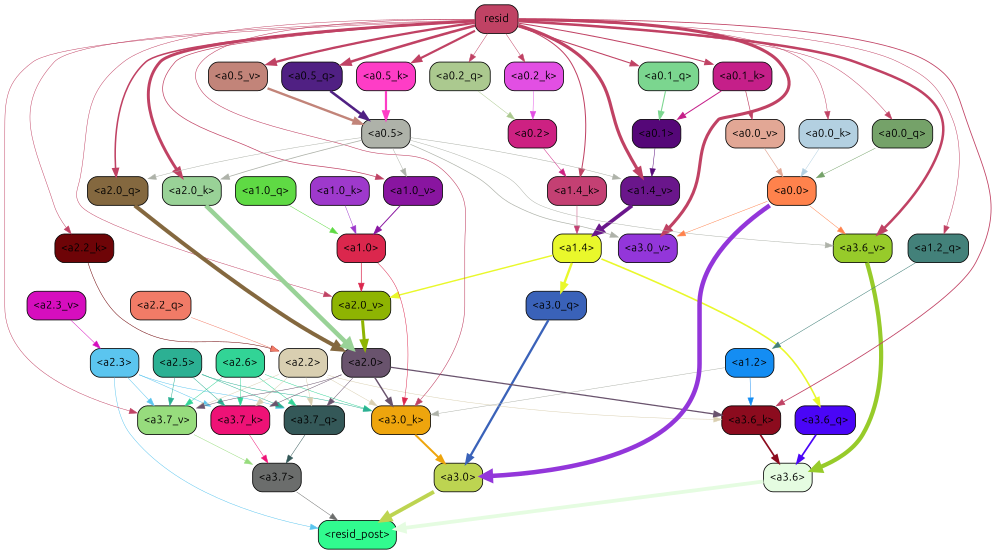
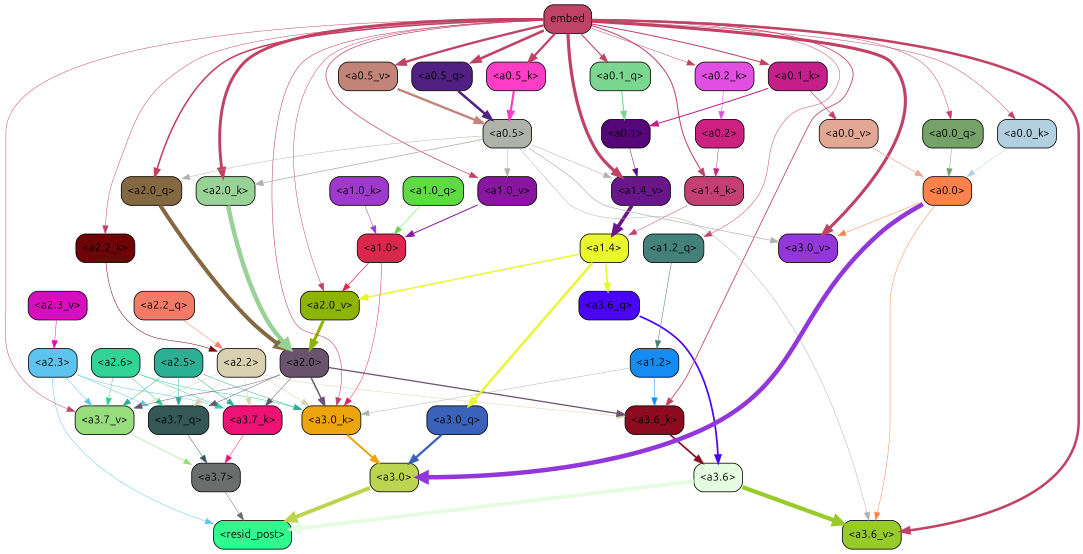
(497, 19) -> (568, 19)
(460, 76) -> none
(880, 377) -> (789, 504)
